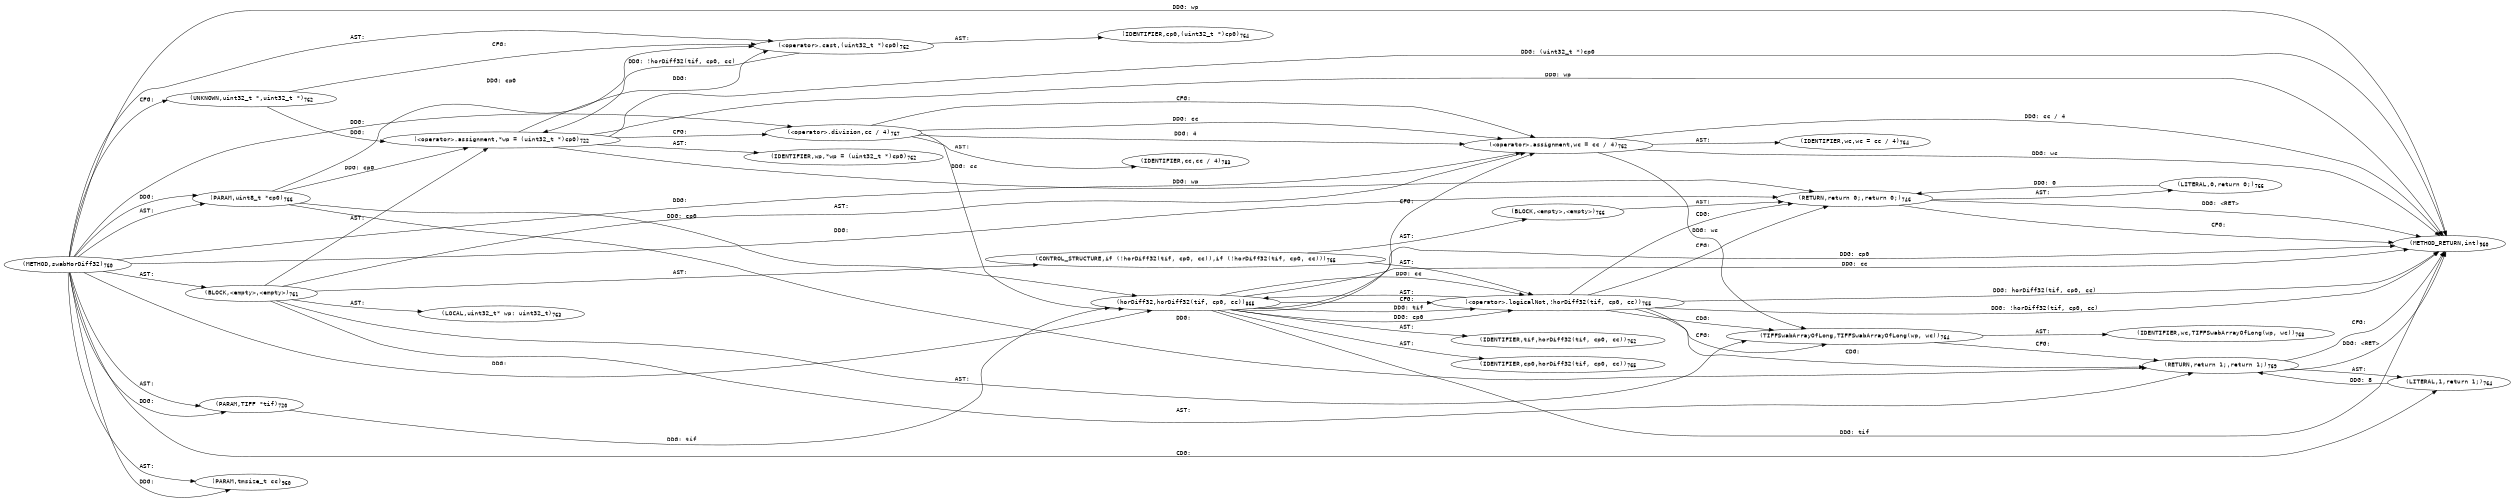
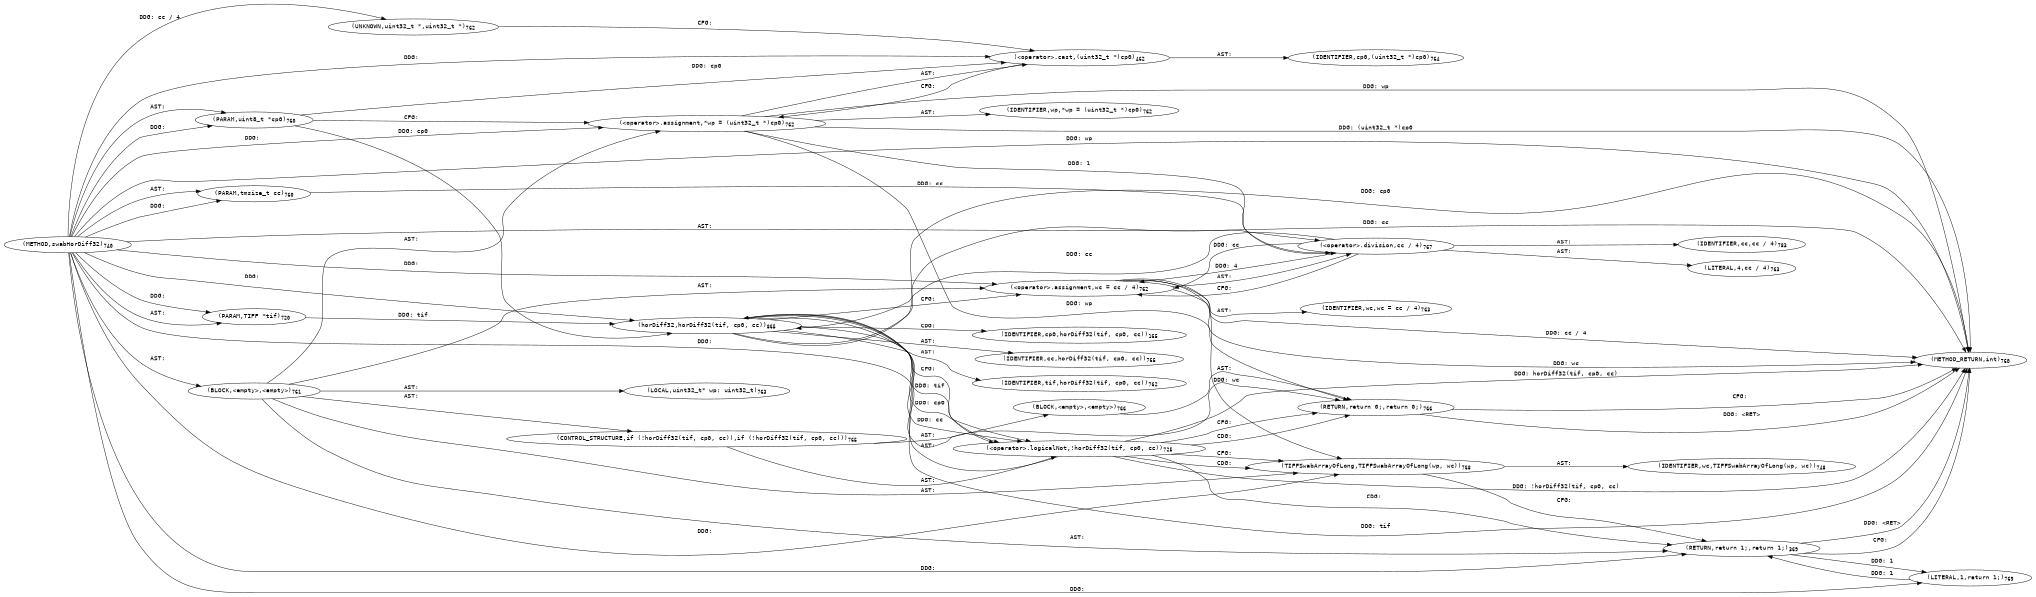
(360, 37) -> (413, 58)
(905, 45) -> (1140, 57)
(682, 61) -> (930, 86)
(682, 78) -> (930, 74)
(149, 100) -> (160, 17)
(360, 122) -> (707, 226)
(322, 130) -> (316, 141)
(682, 132) -> (1079, 164)
(585, 139) -> (790, 123)
(1905, 141) -> (1426, 308)
(360, 168) -> (413, 118)
(2221, 185) -> none
none -> (832, 186)
(289, 198) -> (291, 119)
(1907, 198) -> (1428, 407)
(2484, 243) -> (2005, 359)
(108, 264) -> (108, 244)
none -> (1742, 268)
none -> (1260, 276)
(1647, 302) -> (1168, 448)
(2300, 333) -> (1821, 466)
(1945, 336) -> (1467, 466)
(1409, 344) -> (930, 326)
(1209, 357) -> (768, 572)
none -> (1079, 359)
(1632, 364) -> (1153, 334)
(2272, 365) -> (1794, 548)
(2361, 370) -> (1882, 561)
(2361, 380) -> (1882, 573)
(2488, 382) -> (2009, 577)
(1186, 453) -> (1079, 589)
(286, 481) -> (289, 193)
none -> (645, 554)
